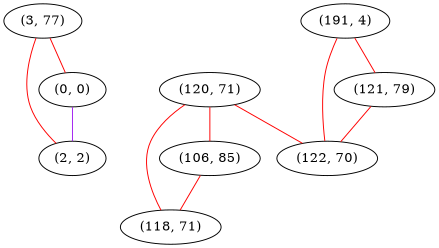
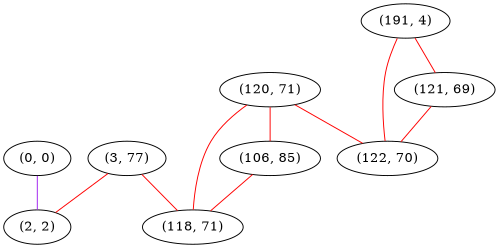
(58, 55) -> (160, 193)
(384, 90) -> (445, 90)
